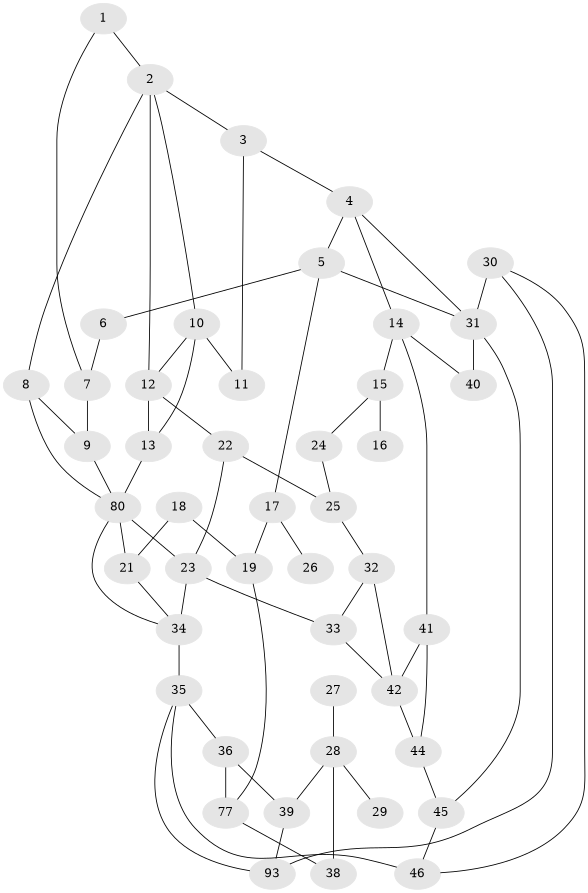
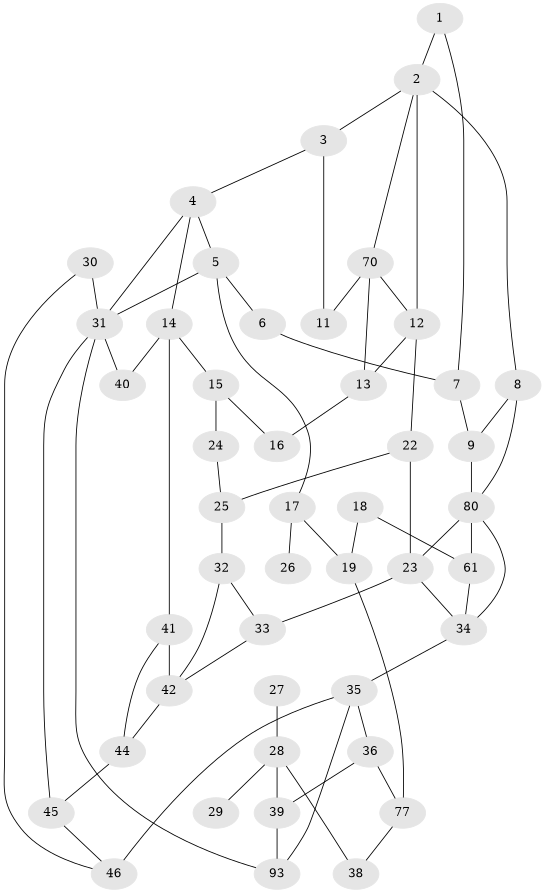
(197, 324) -> (370, 263)
(133, 477) -> (320, 416)
(127, 569) -> (471, 569)
(552, 661) -> (76, 652)
